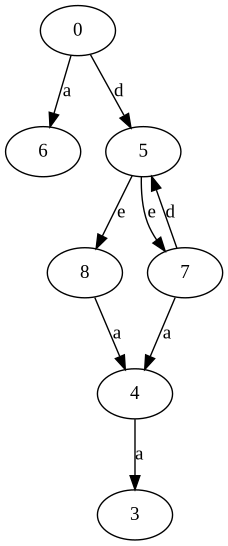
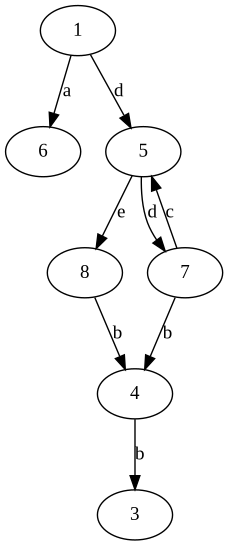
(78, 31) -> (78, 31)
(152, 212) -> (152, 212)
(170, 212) -> (170, 212)
(118, 333) -> (118, 333)
(168, 333) -> (168, 333)
(140, 454) -> (140, 454)
